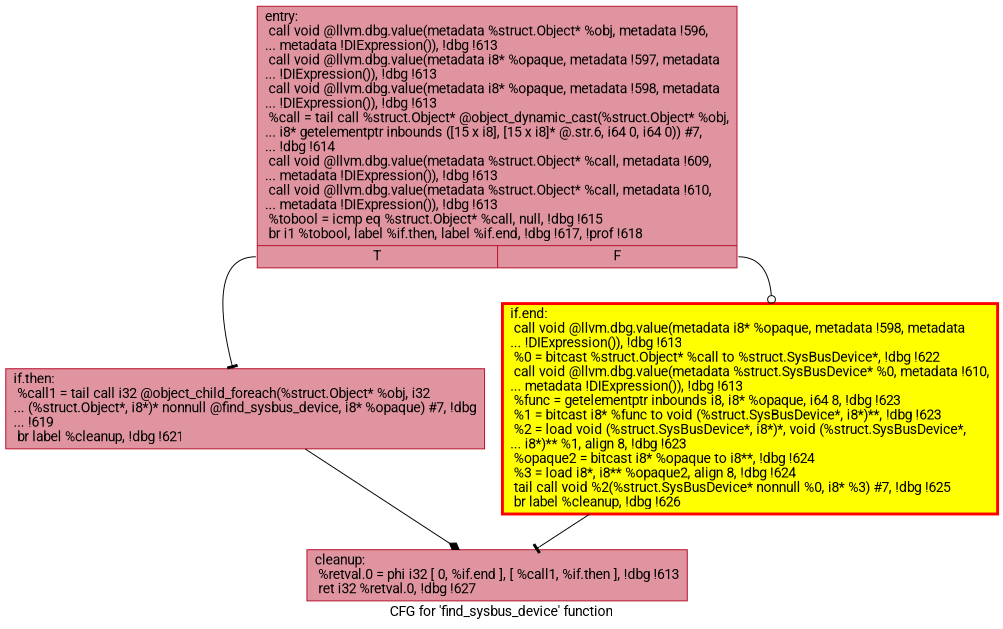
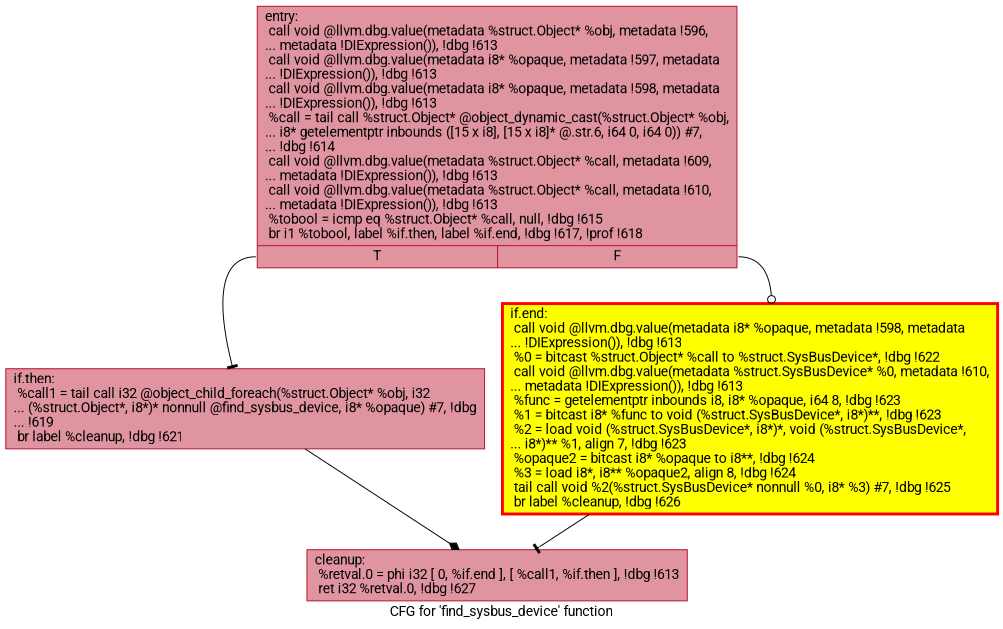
(598, 445) -> (598, 445)
